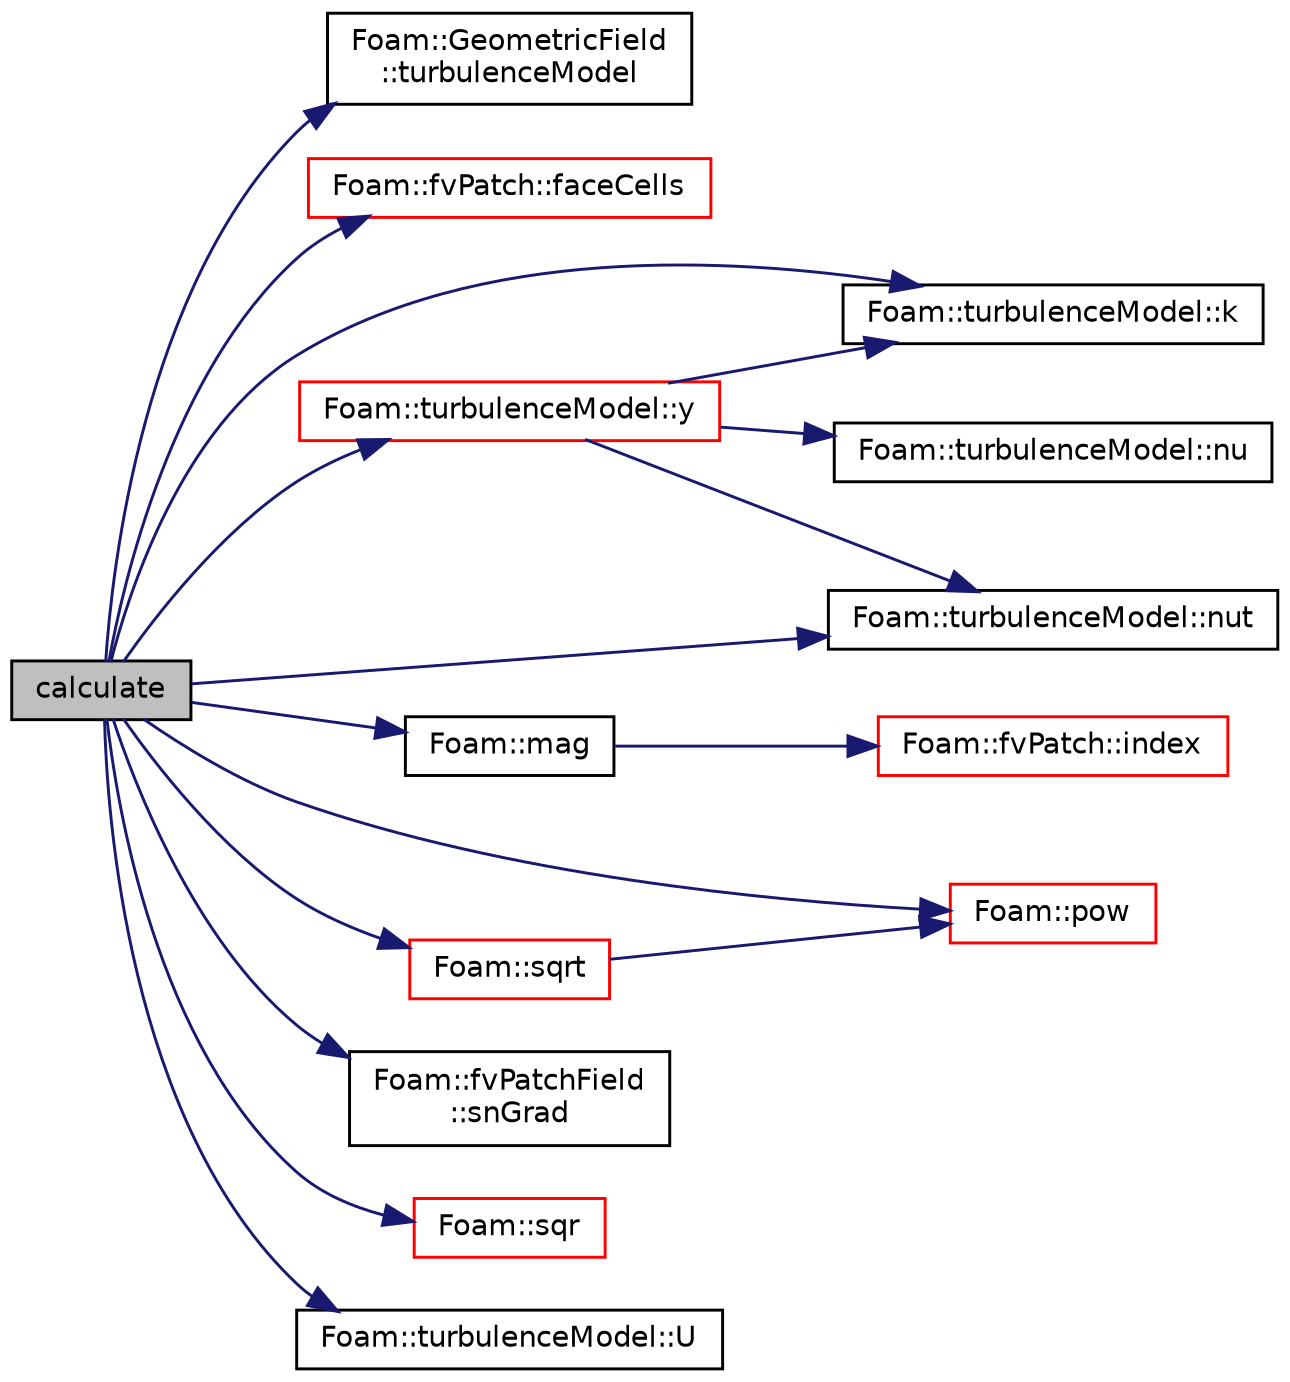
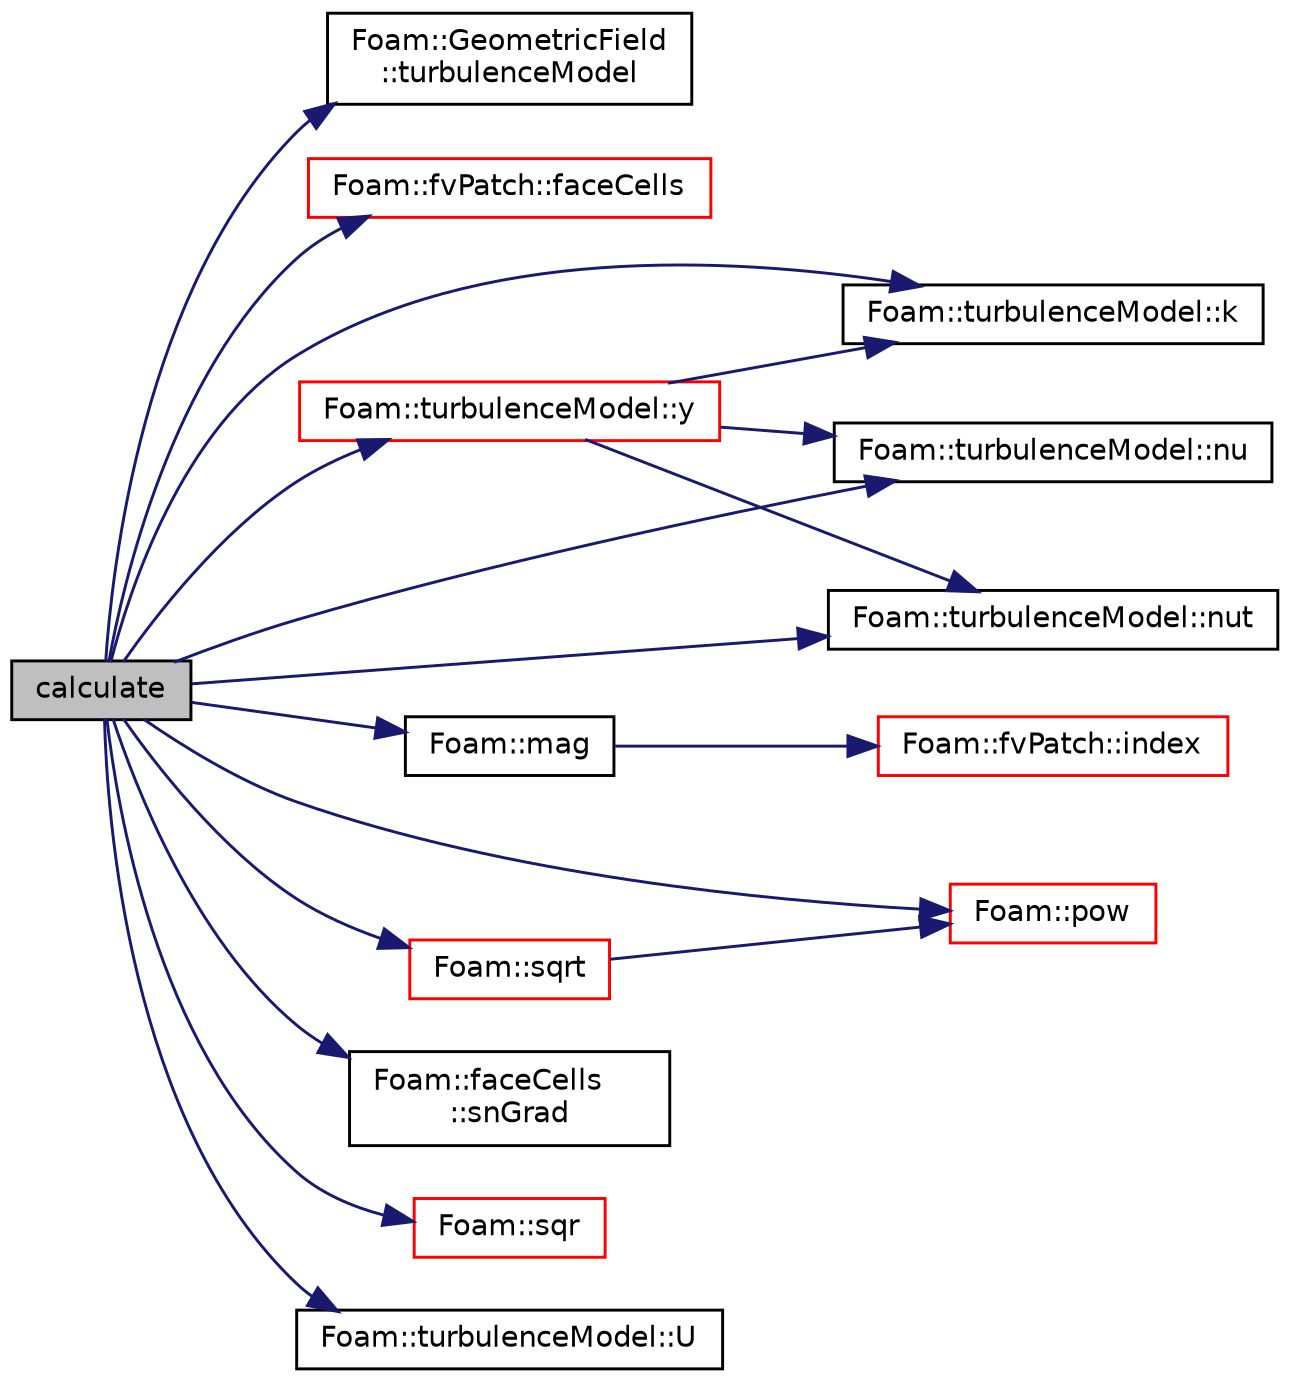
none -> (517, 562)
(510, 1099) -> (510, 1099)
